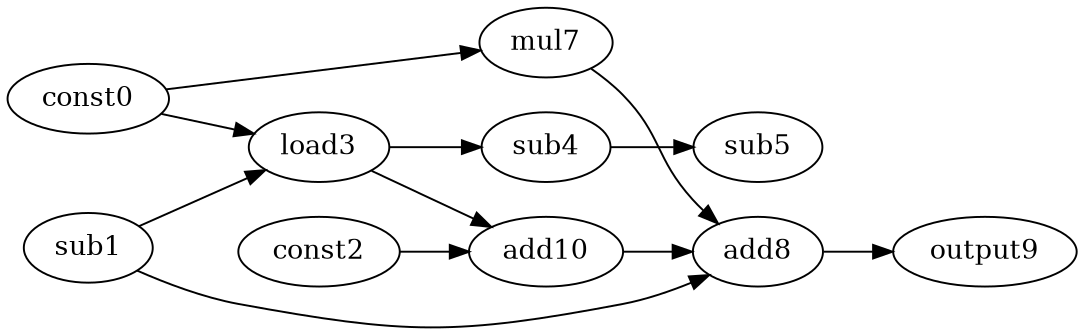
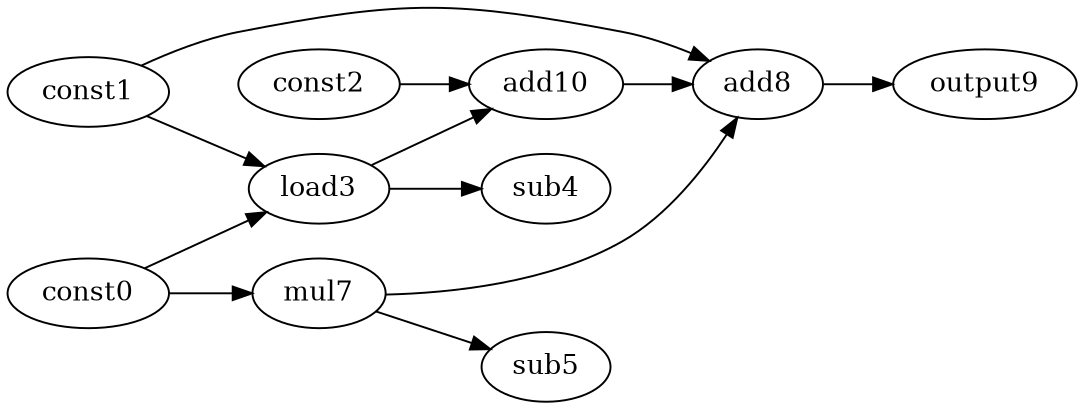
(642, 147) -> (424, 327)
(88, 248) -> (88, 92)
